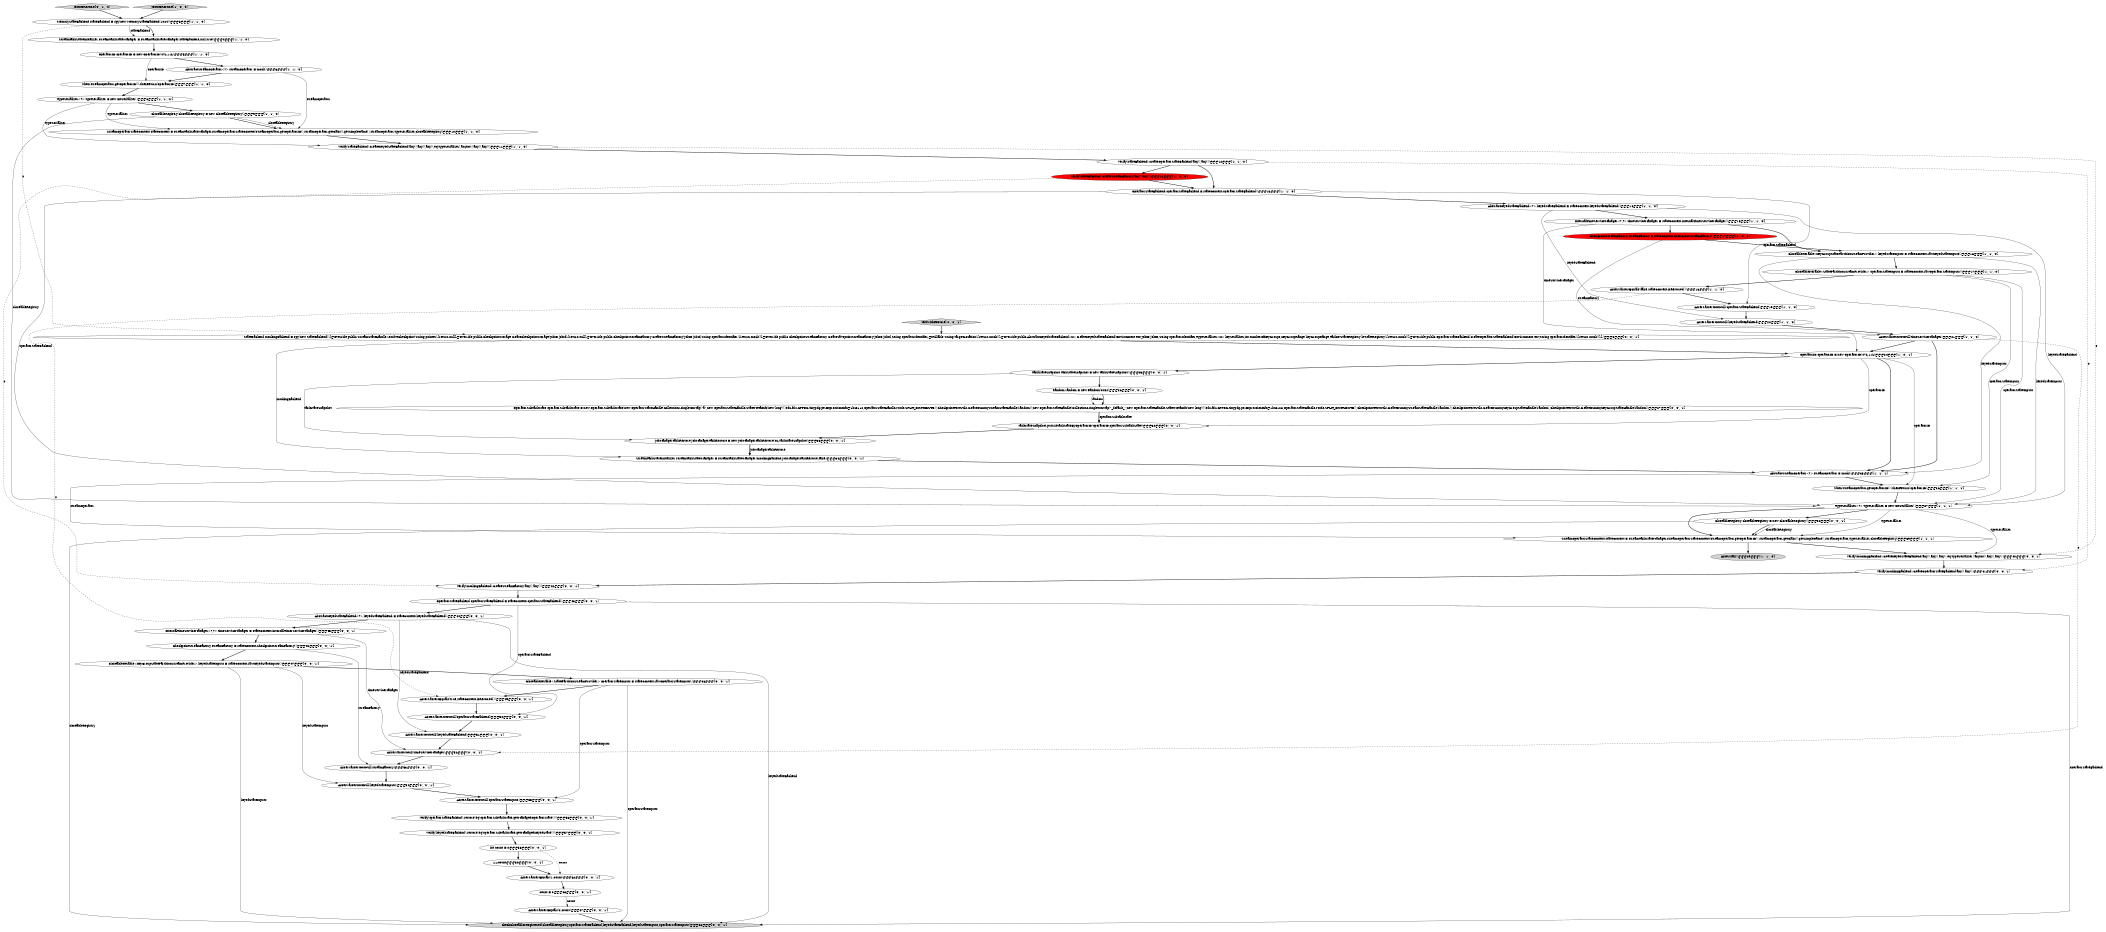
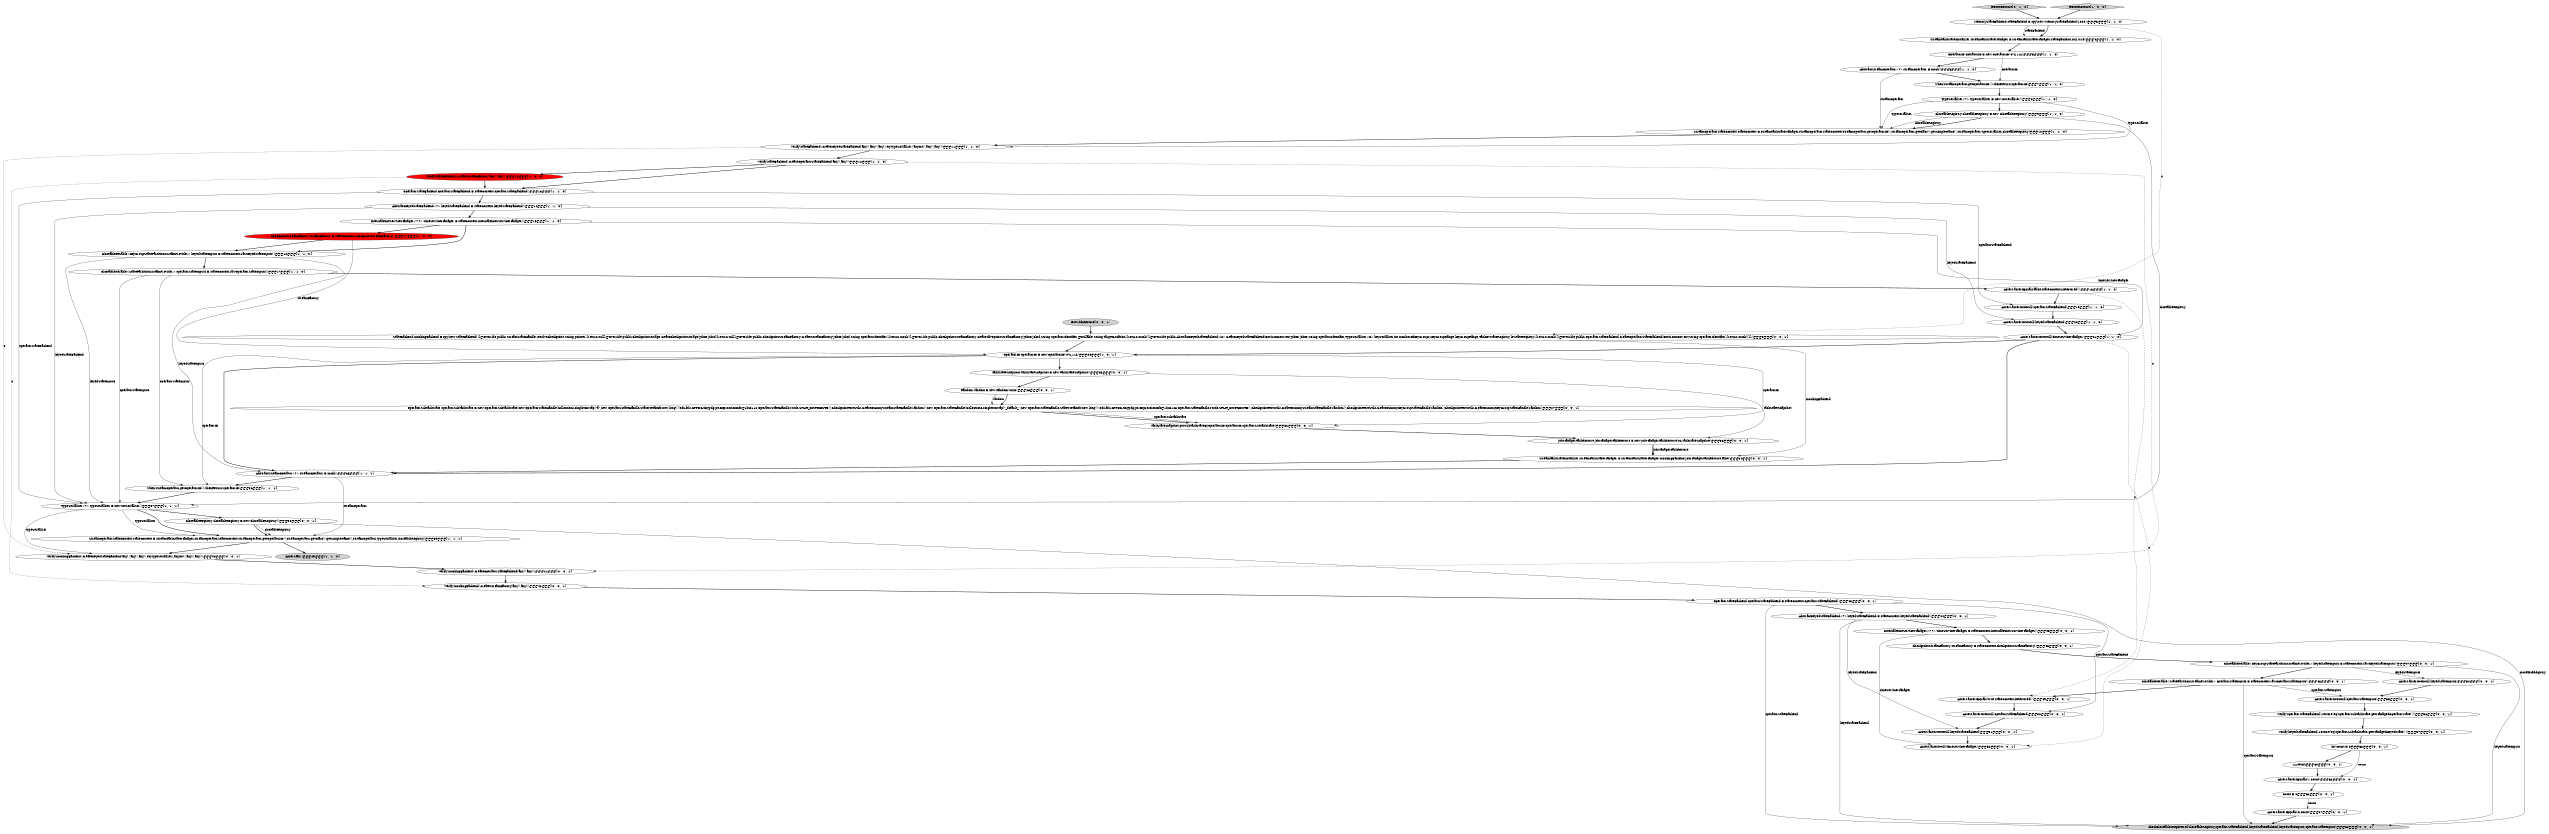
(941, 322) -> (1091, 322)
(386, 768) -> none
(554, 858) -> (2356, 766)
